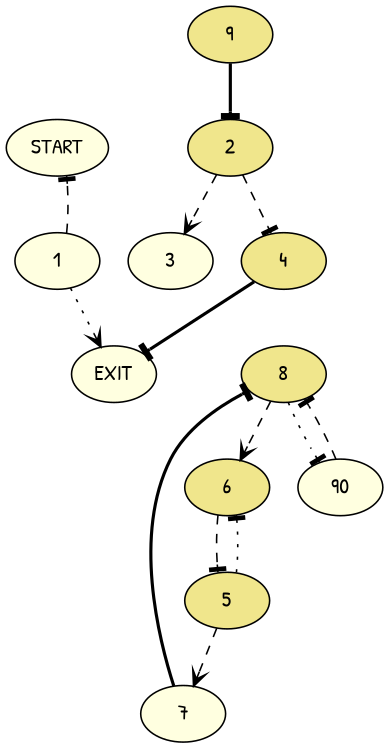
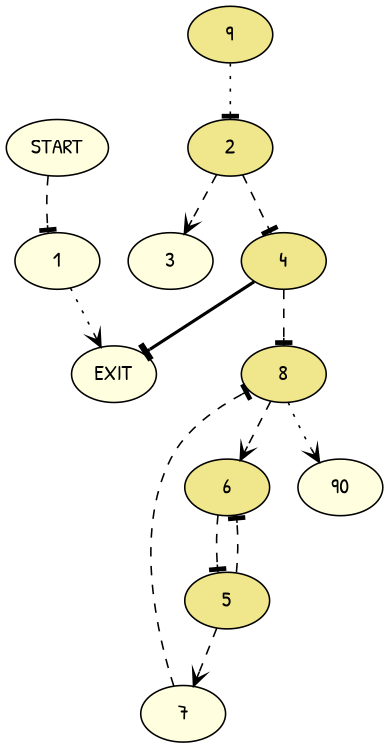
(230, 87) -> (230, 87)
(68, 209) -> (47, 201)
(299, 426) -> (299, 426)
(323, 432) -> (284, 314)
(153, 524) -> (153, 524)
(238, 548) -> (238, 548)
